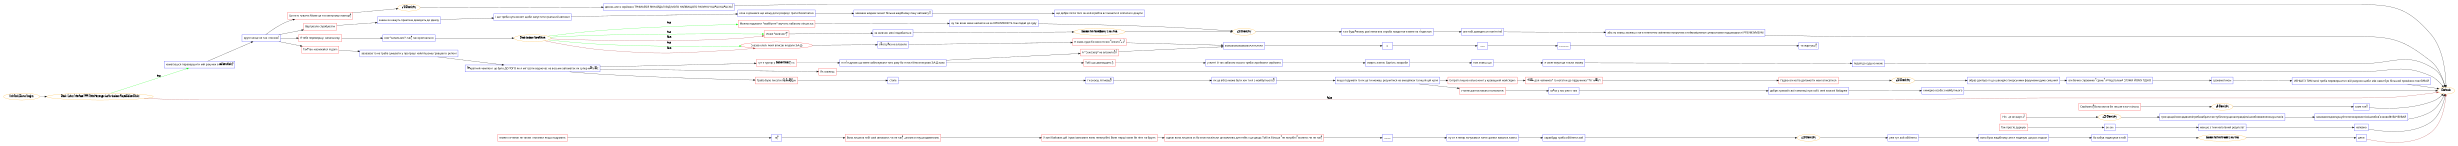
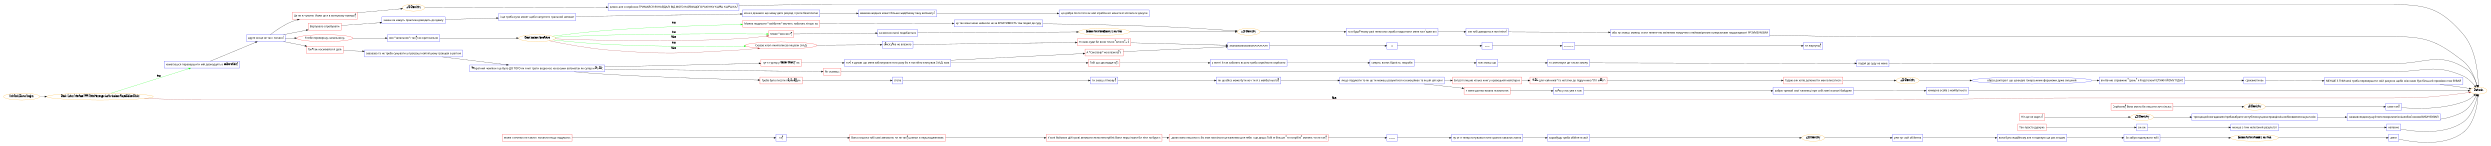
(320, 38) -> (325, 38)
(200, 65) -> (202, 65)
(2014, 80) -> (2032, 80)
(2419, 138) -> (2452, 138)
